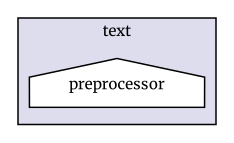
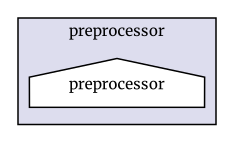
(117, 32) -> (117, 32)
